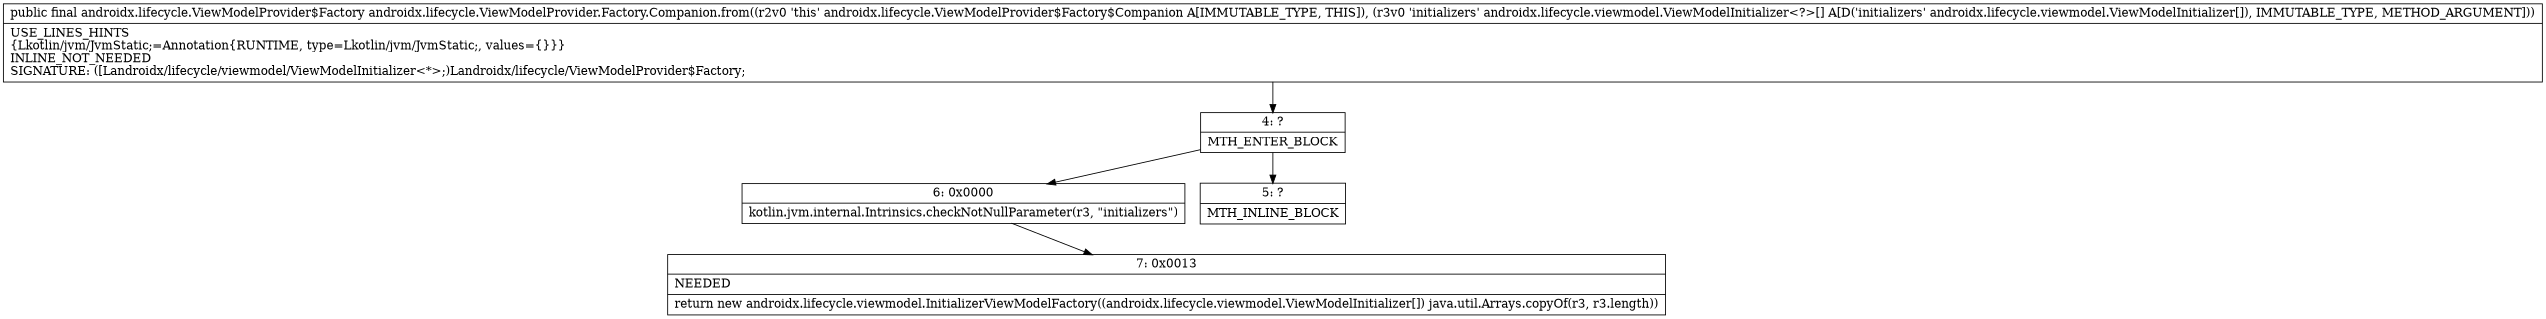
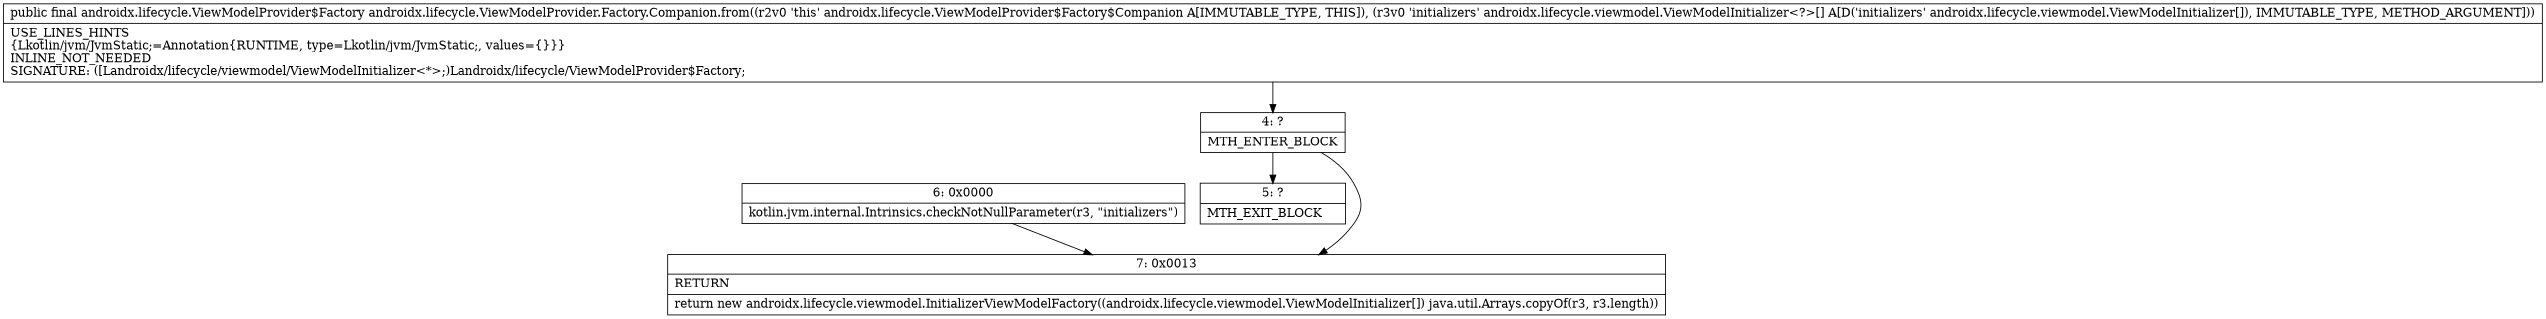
(1128, 166) -> (1360, 200)
(1273, 213) -> (1265, 213)
(703, 284) -> (702, 284)
